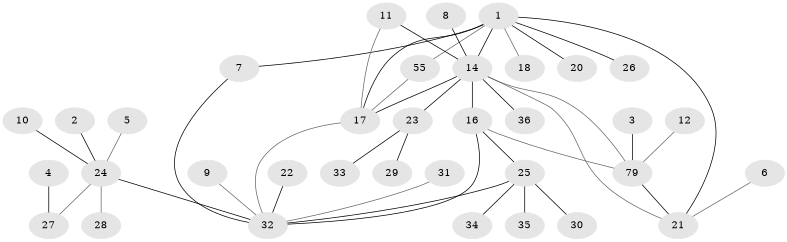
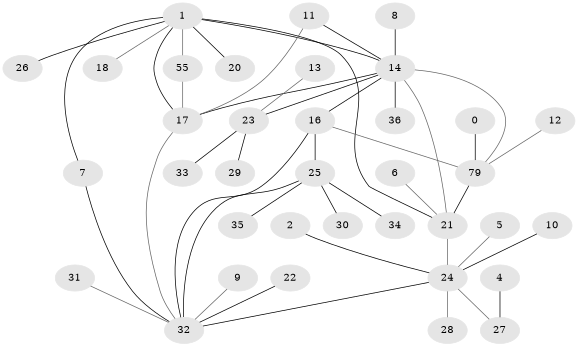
none -> (315, 68)
(632, 121) -> (475, 121)
none -> (448, 252)
